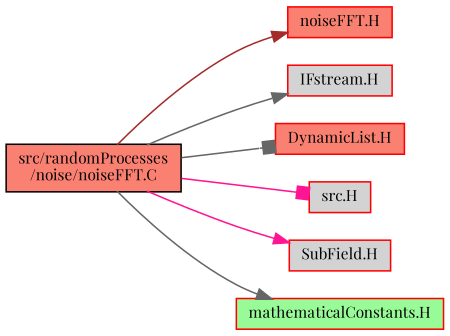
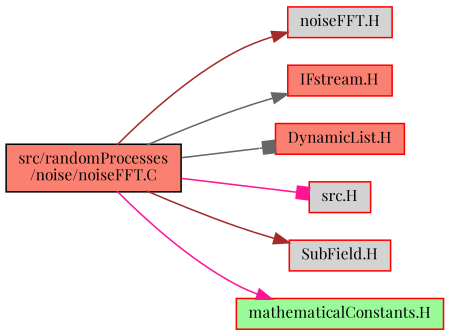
(340, 22) -> (340, 22)
(340, 81) -> (340, 81)
(210, 217) -> (210, 217)
(182, 249) -> (182, 249)
